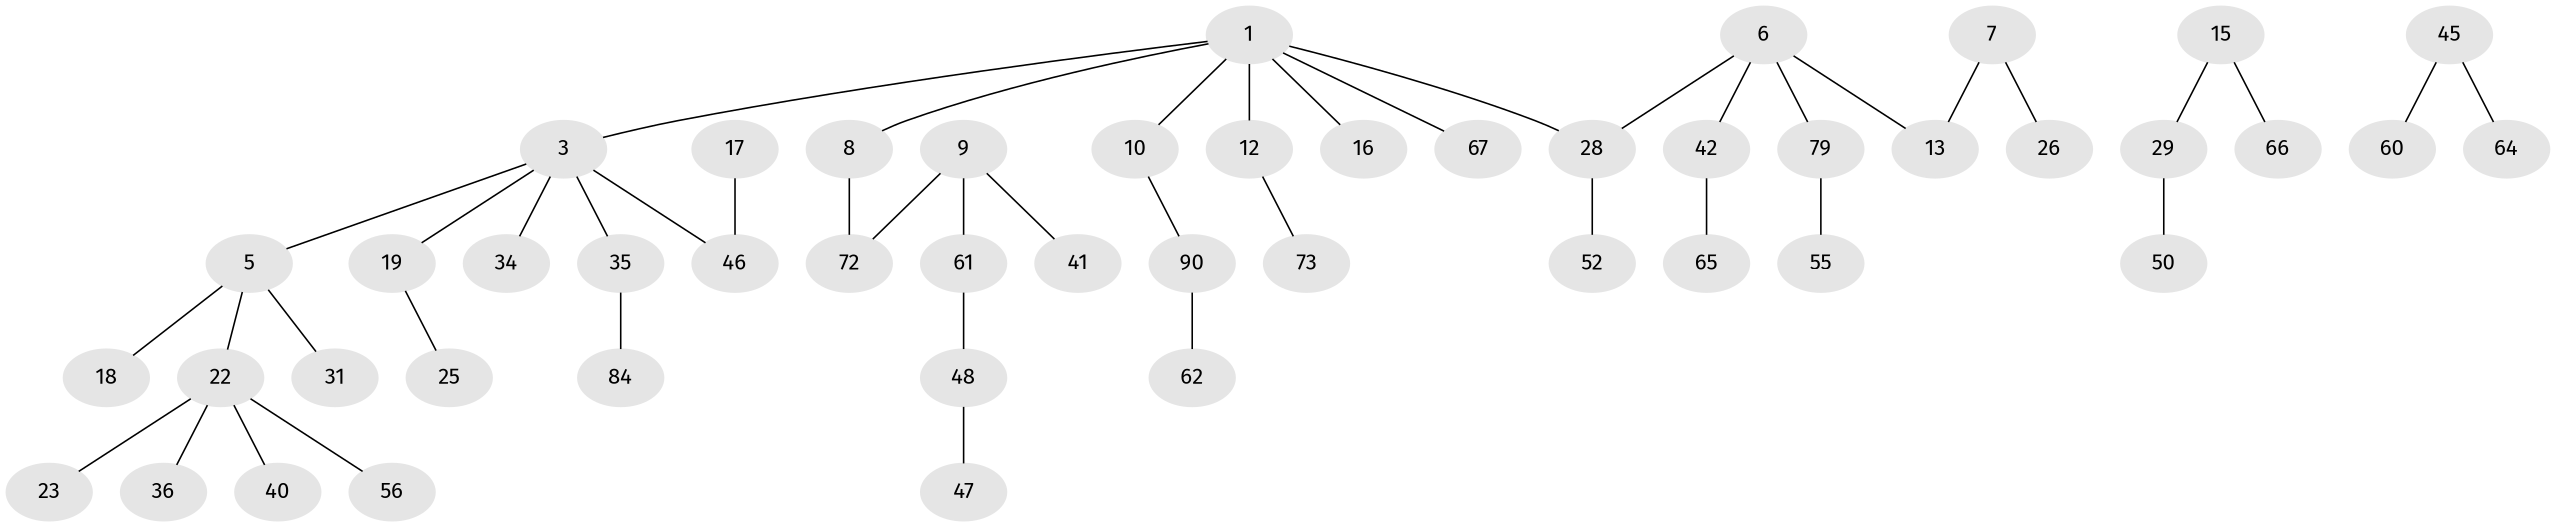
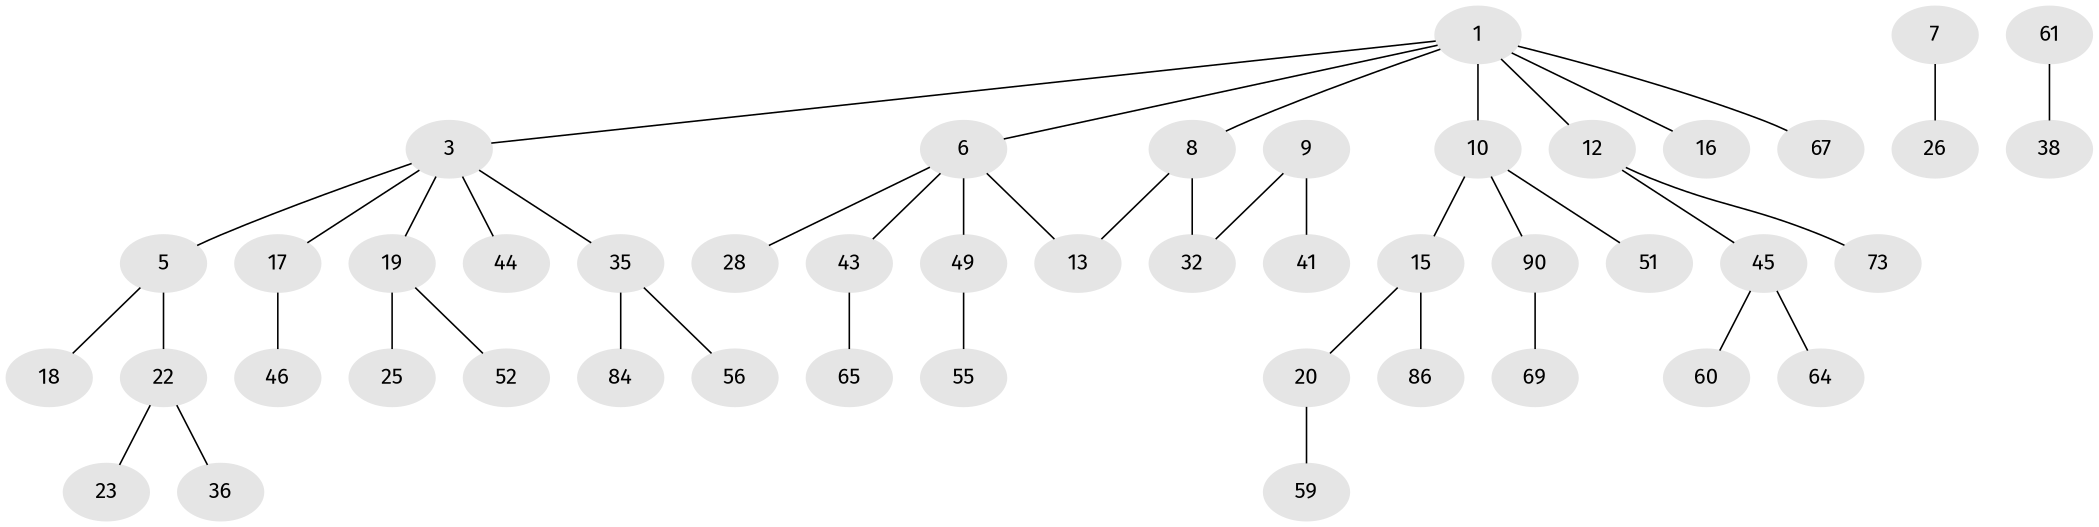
(1426, 84) -> (1221, 92)
(1964, 92) -> (1135, 206)
(1707, 149) -> (849, 264)
(1821, 149) -> (964, 264)
(2164, 149) -> (1307, 378)
(2278, 149) -> (1421, 378)
(649, 206) -> (363, 206)
none -> (1449, 206)
none -> (1678, 206)
(964, 207) -> none
(1592, 207) -> (449, 321)
(506, 264) -> (506, 264)
(849, 264) -> (1192, 264)
none -> (1649, 264)
(2164, 264) -> (1307, 492)
(335, 378) -> none
(964, 378) -> (2049, 149)
(1192, 378) -> (1535, 378)
(307, 435) -> (678, 321)
(278, 492) -> none
(964, 492) -> none
